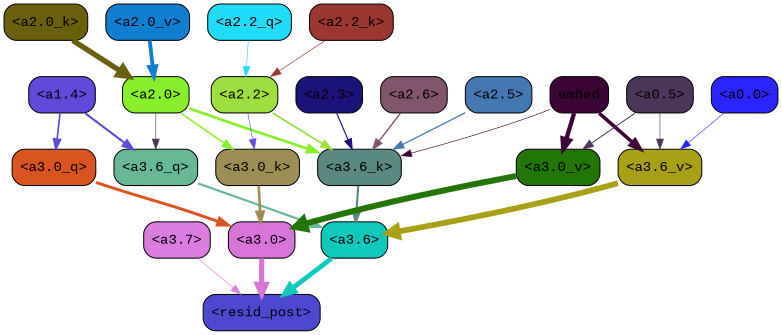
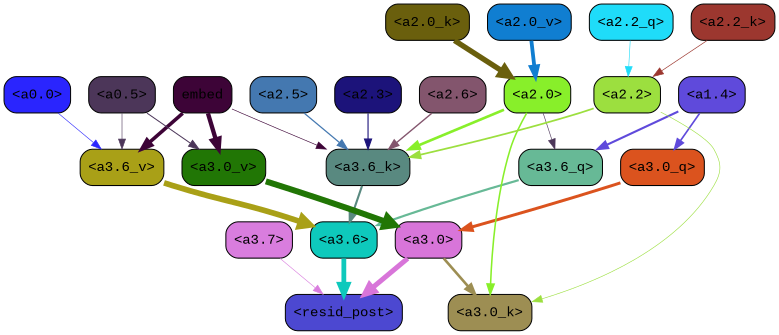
(250, 123) -> (680, 226)
(259, 199) -> (456, 272)
